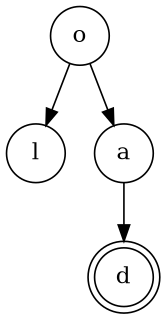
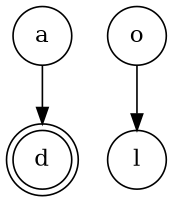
(99, 87) -> none
